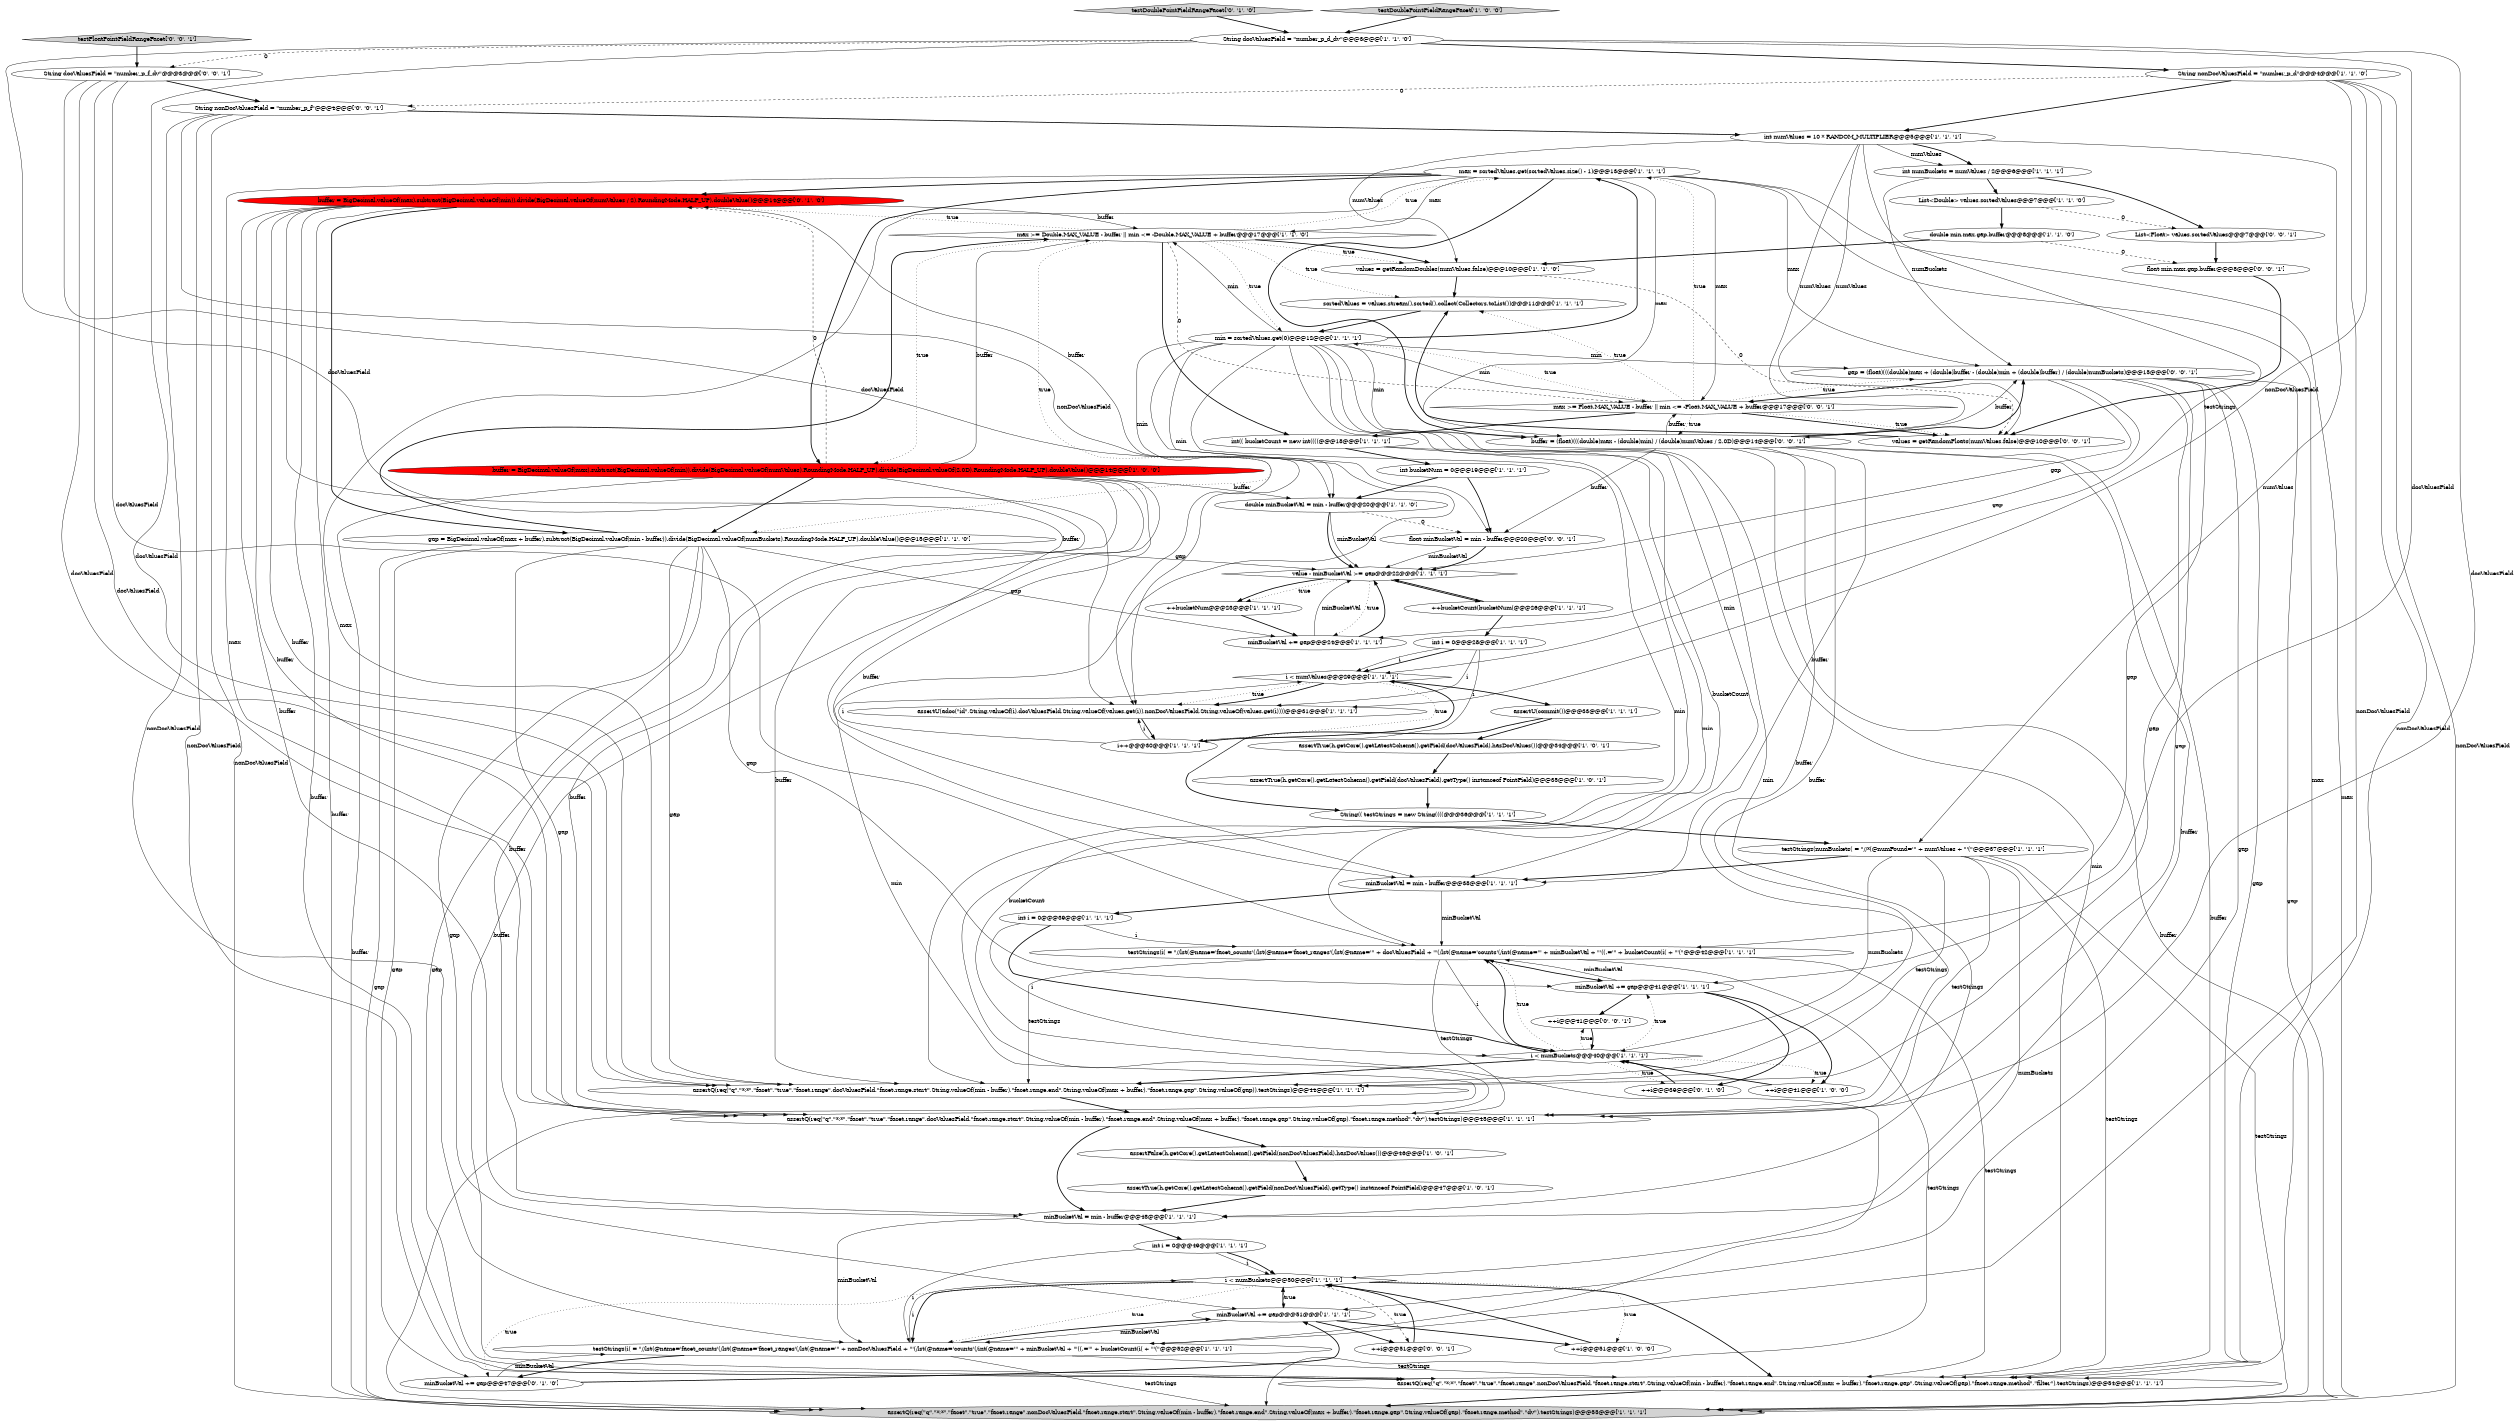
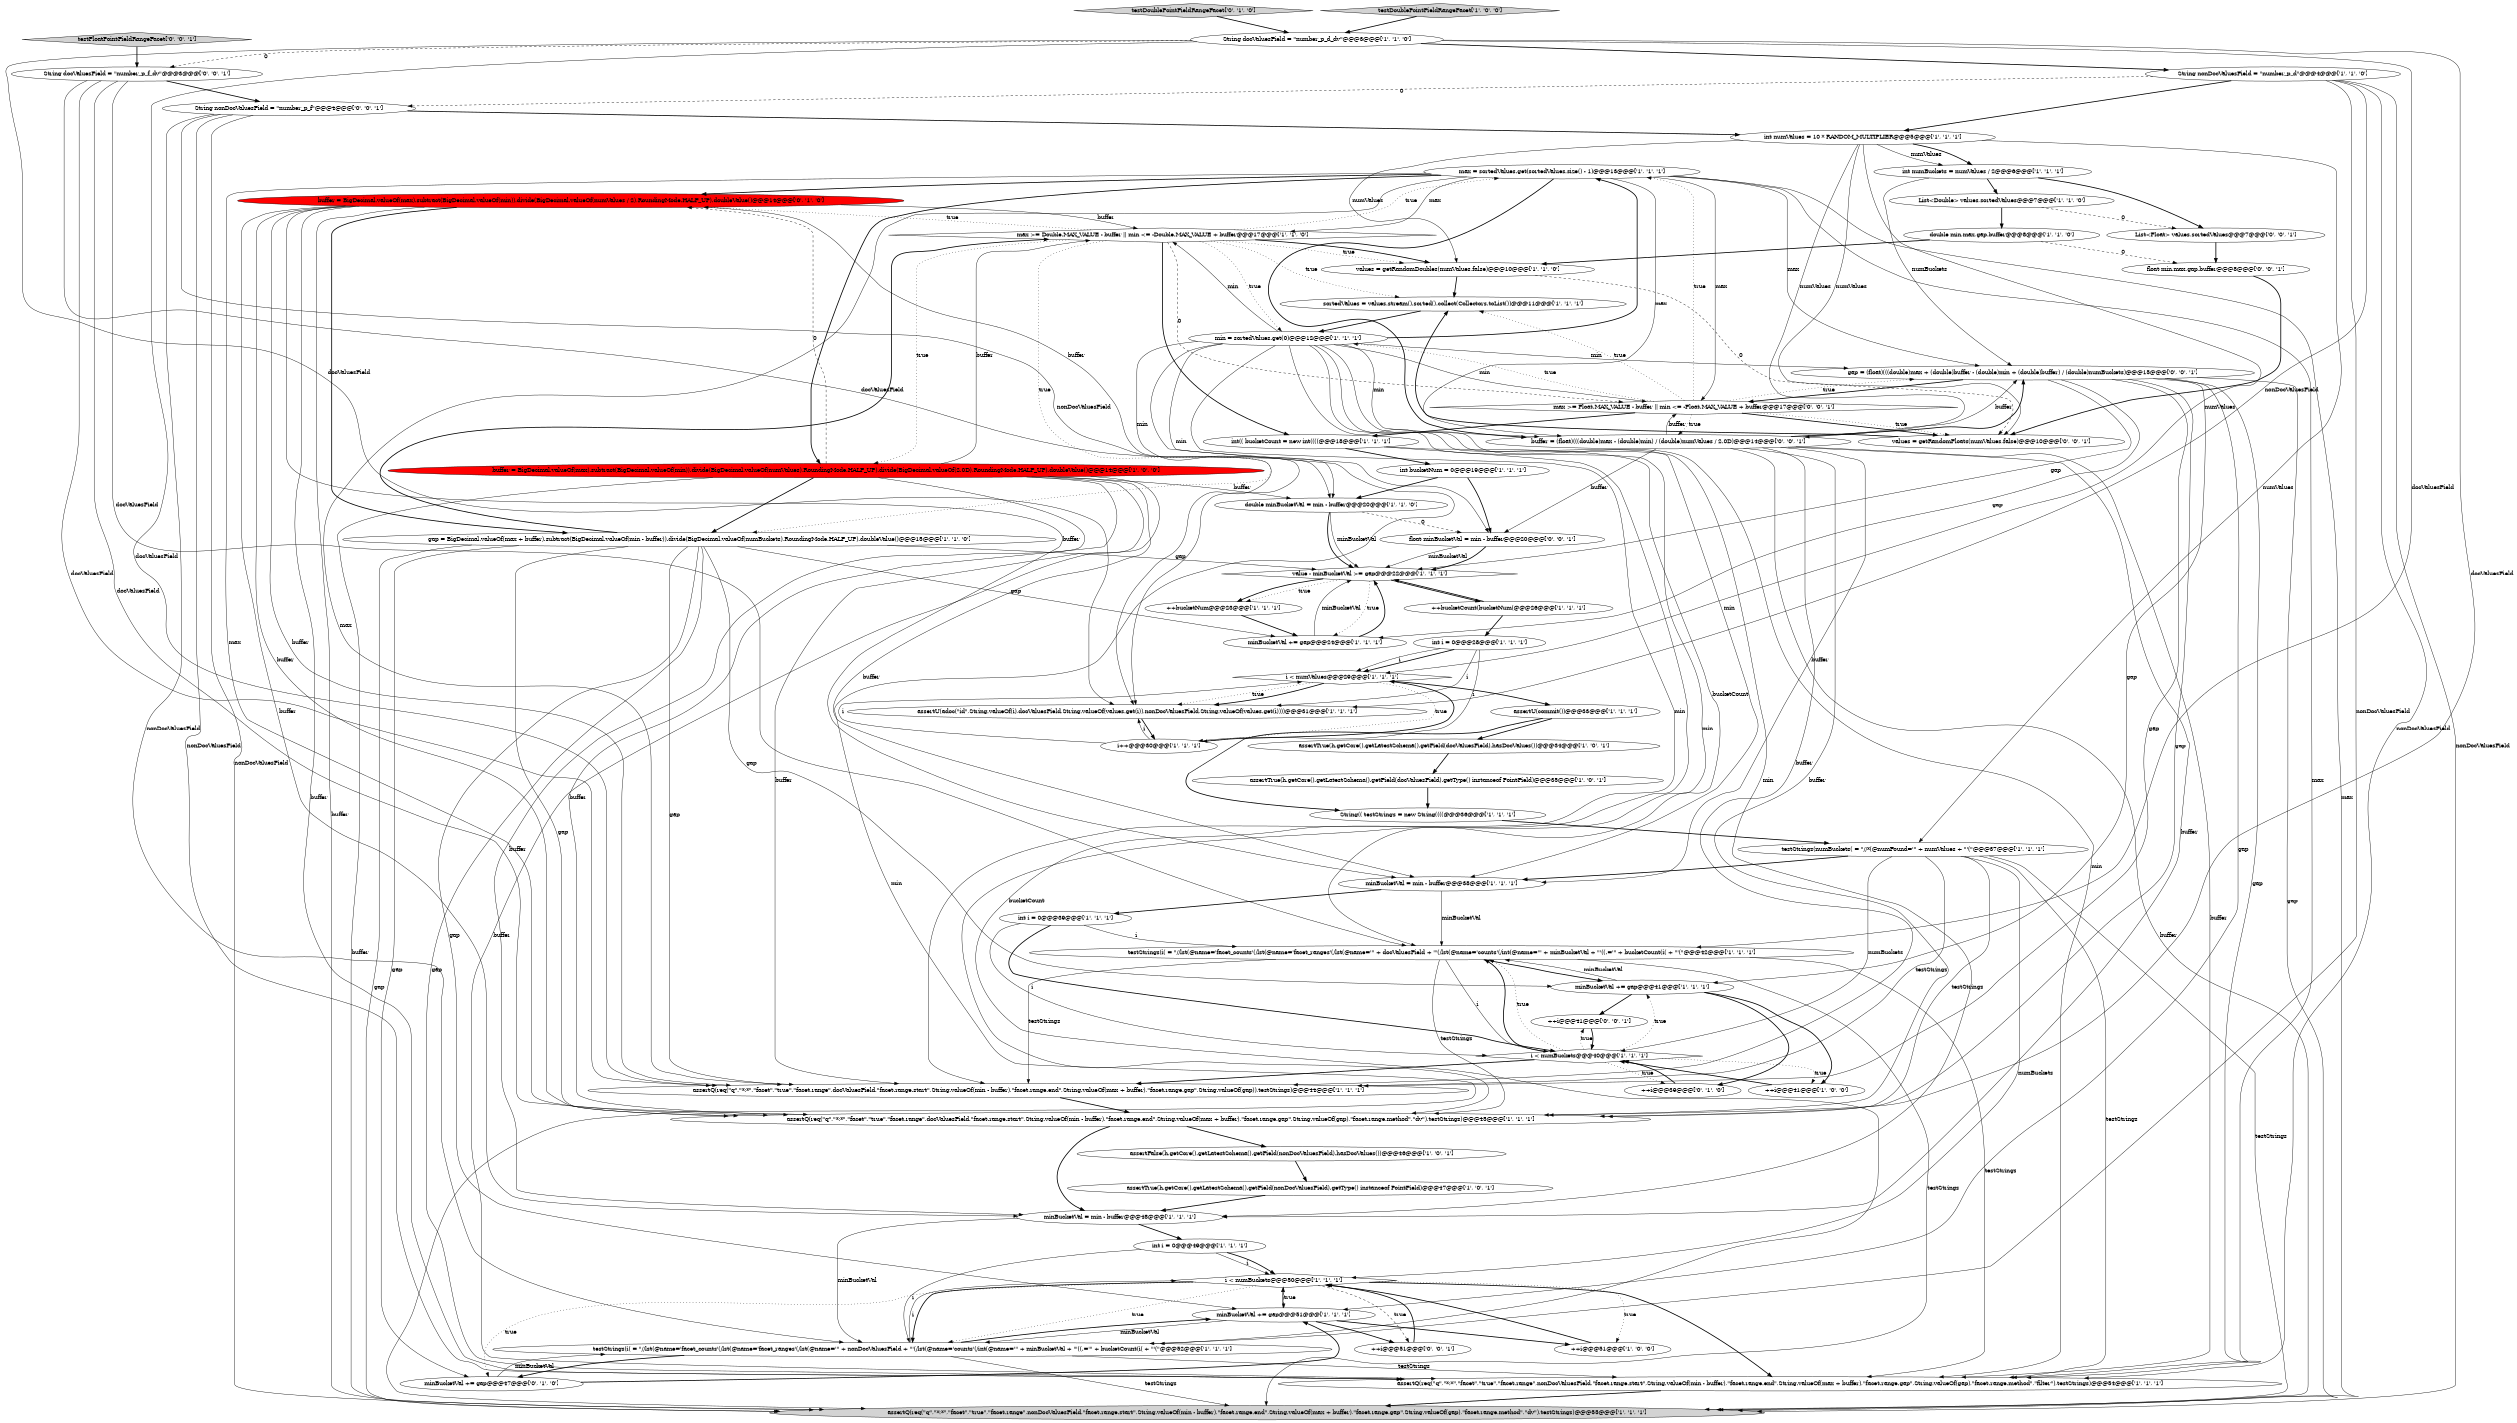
(2220, 407) -> (2220, 407)
